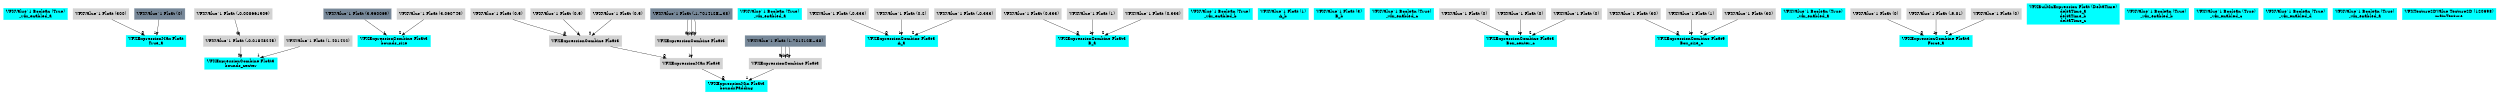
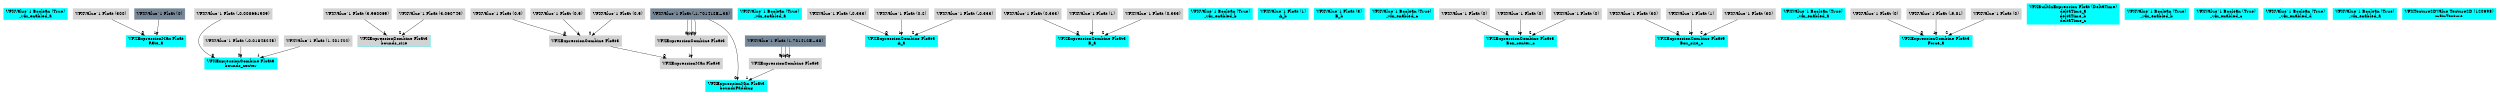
(357, 14) -> (357, 14)
(237, 26) -> (200, 36)
(156, 41) -> (156, 41)
(394, 41) -> (394, 41)
(712, 74) -> (734, 42)
